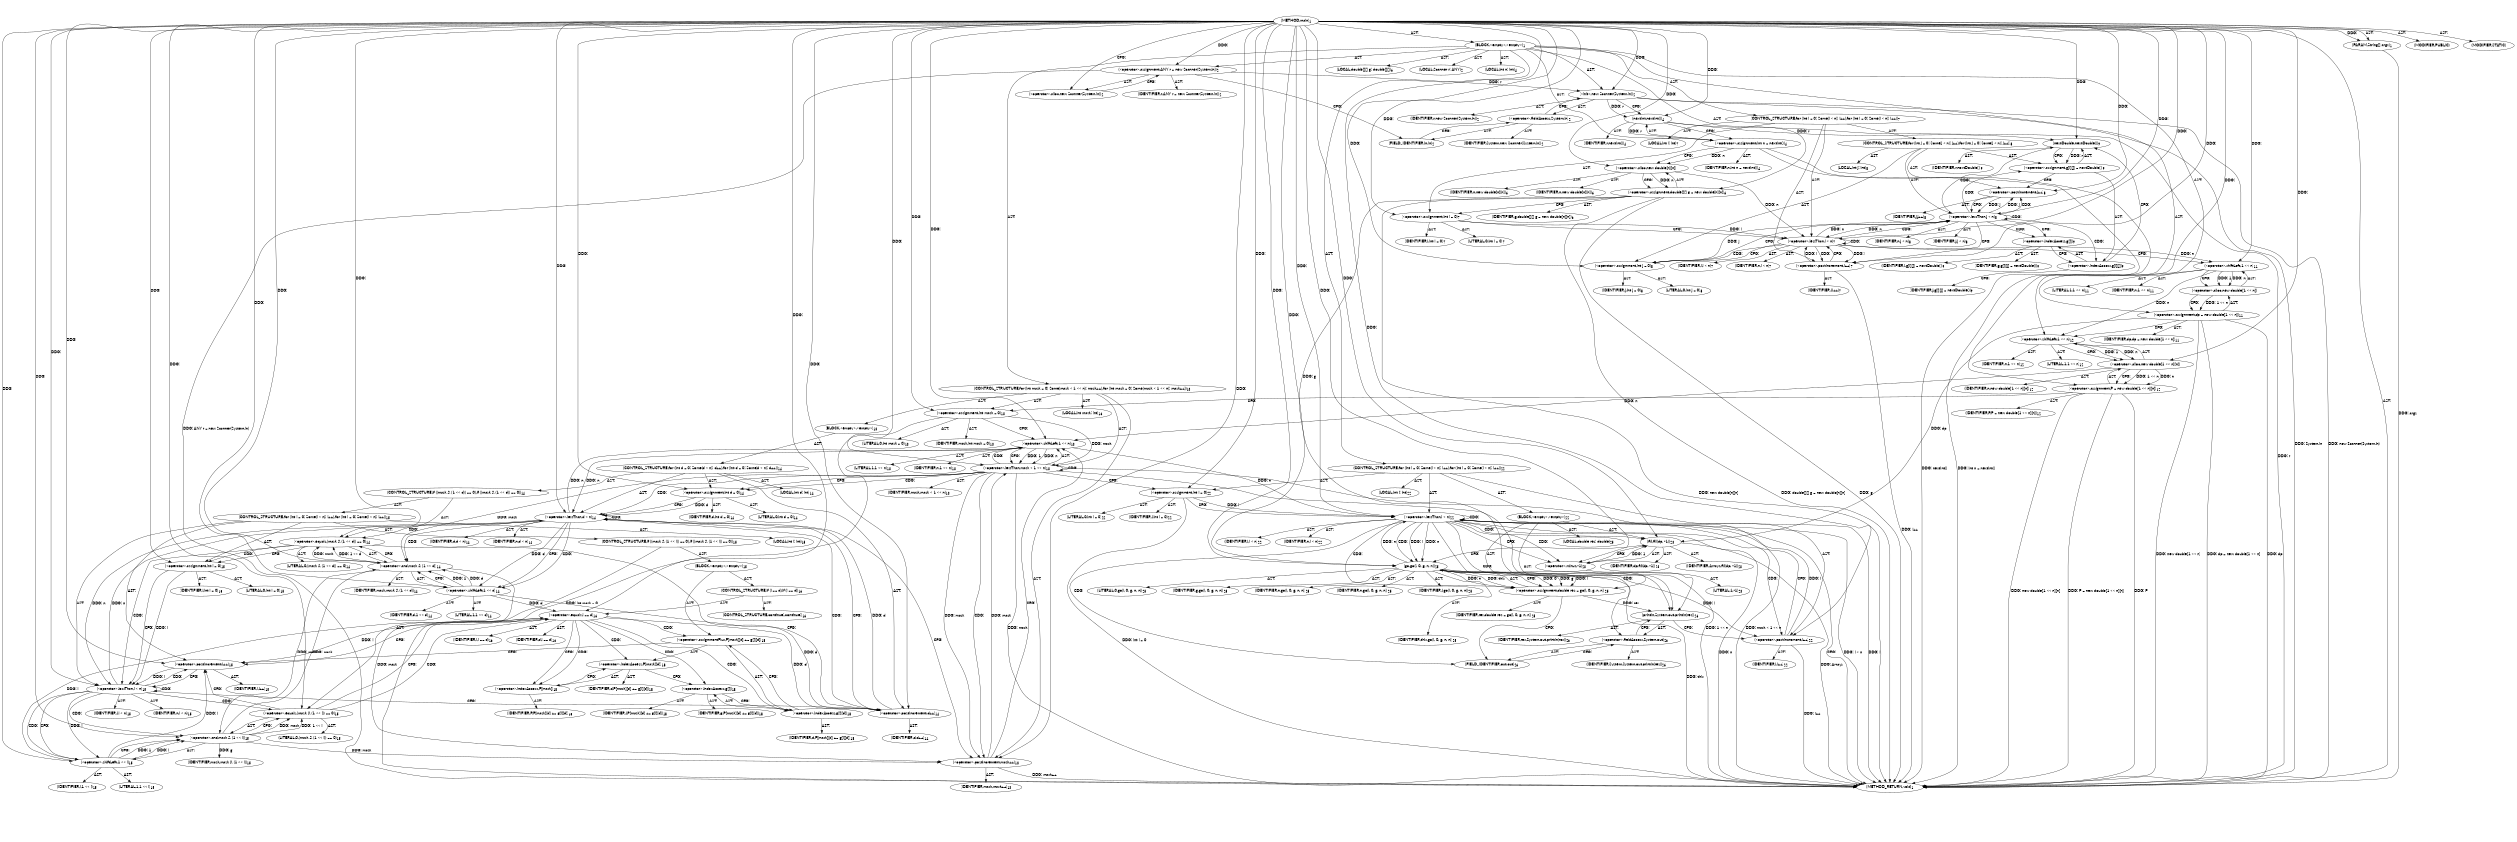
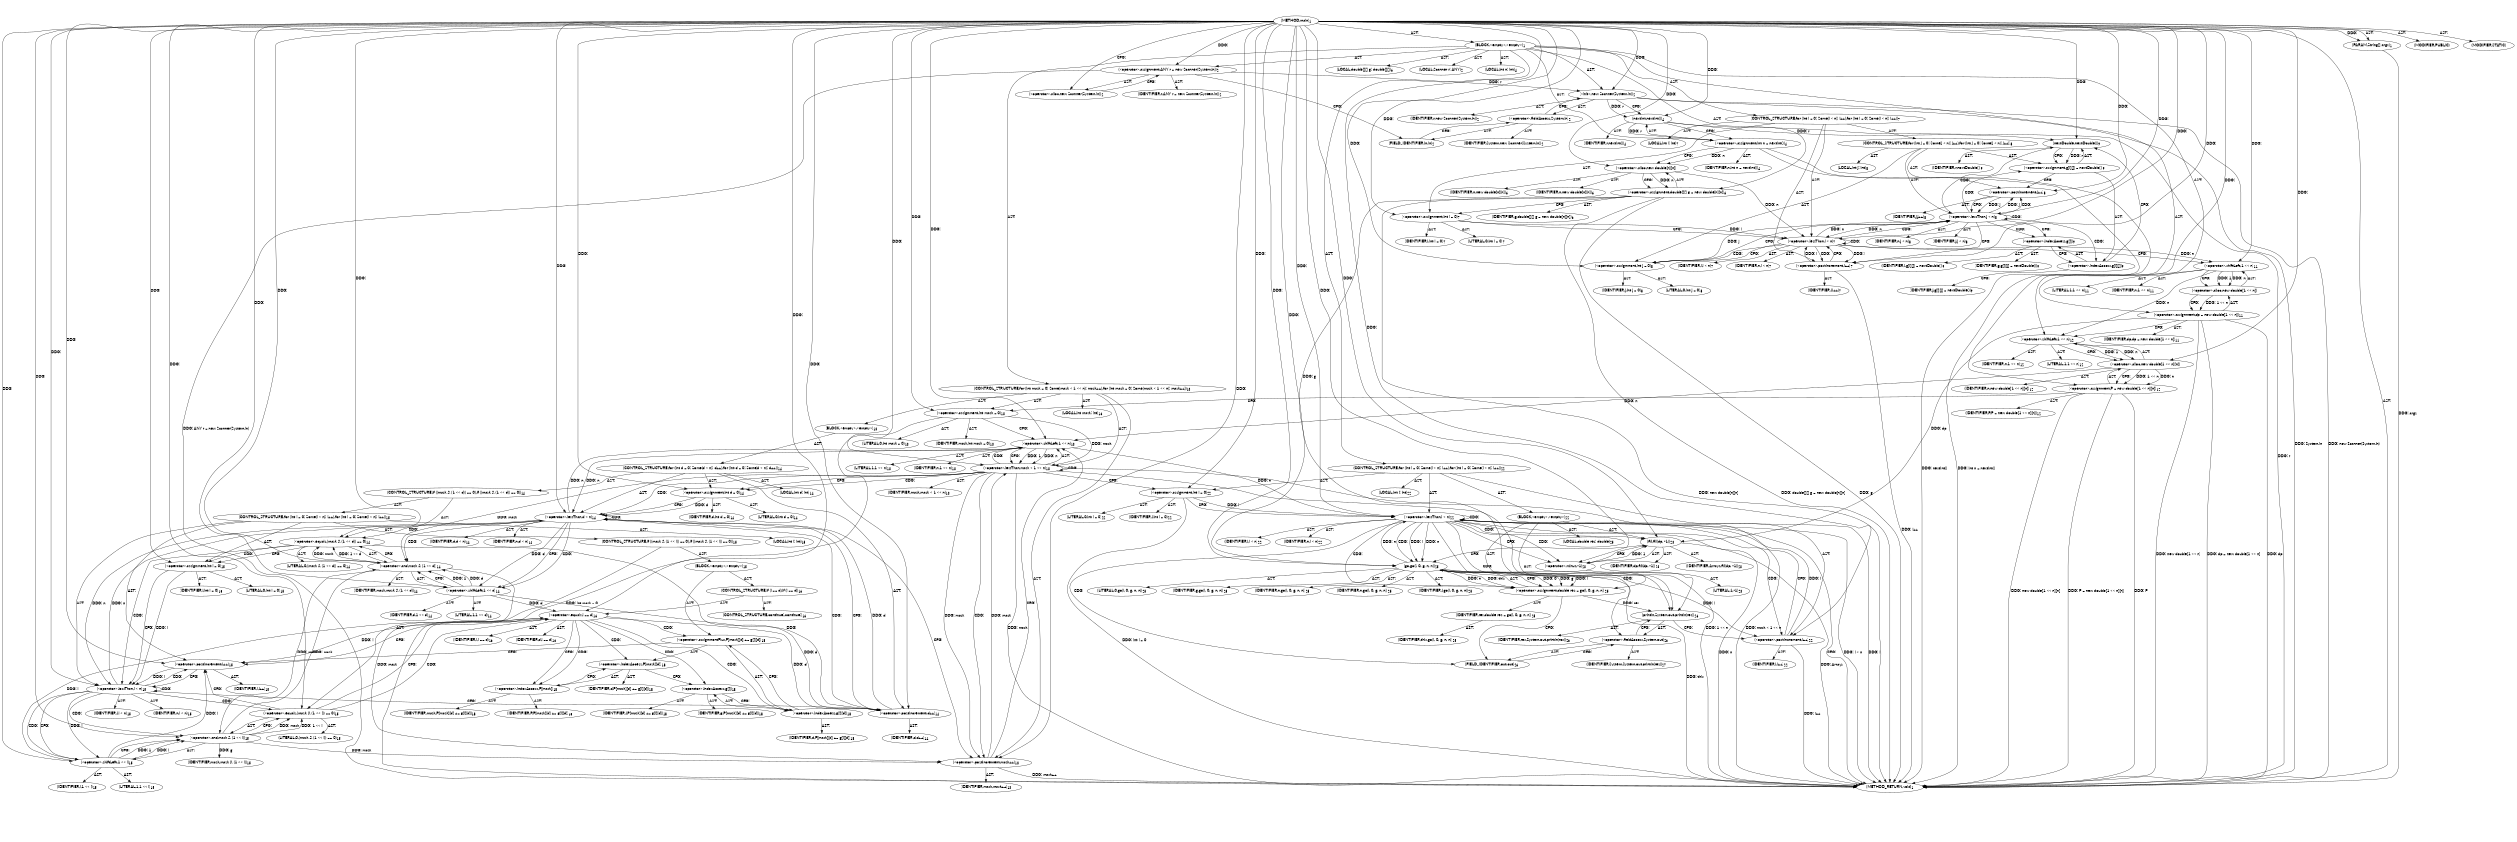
(1485, 597) -> (1463, 627)
(792, 628) -> (792, 628)
(1664, 664) -> (1664, 664)
none -> (440, 714)
